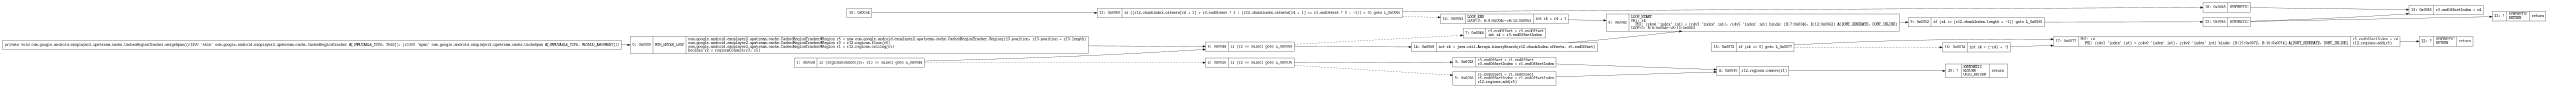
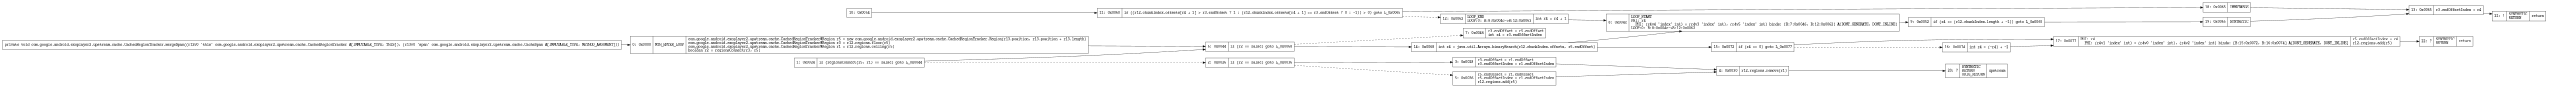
(2239, 7) -> (2239, 7)
(2370, 19) -> (2486, 13)
none -> (1653, 47)
(1998, 71) -> (1997, 71)
